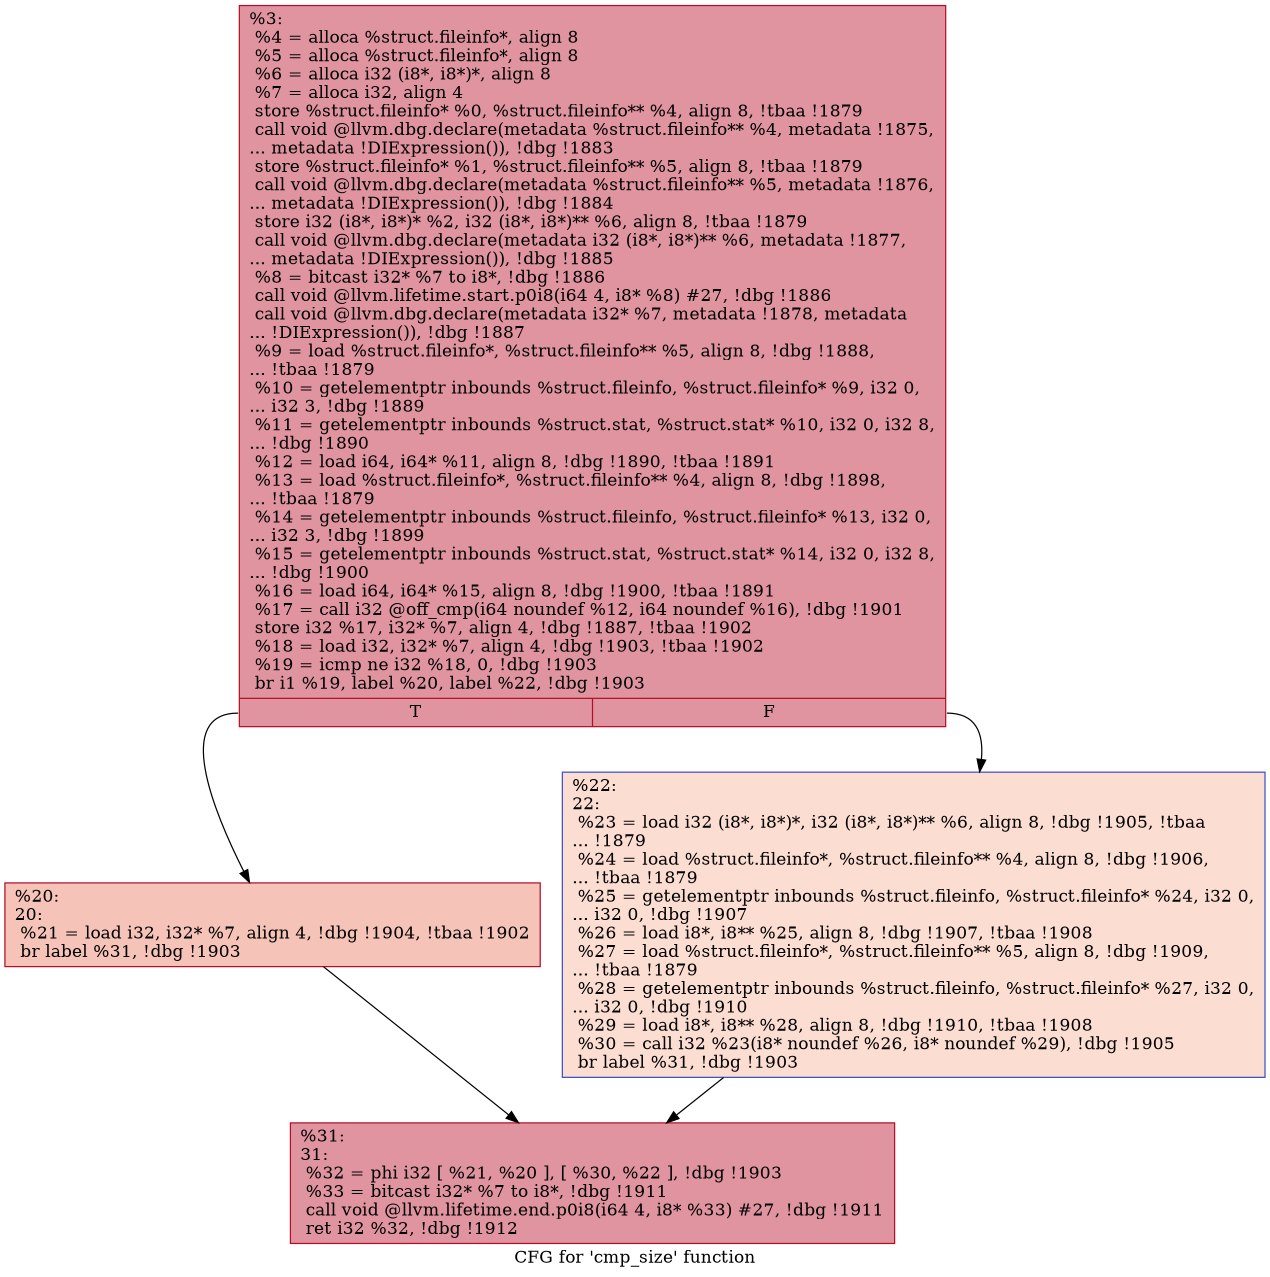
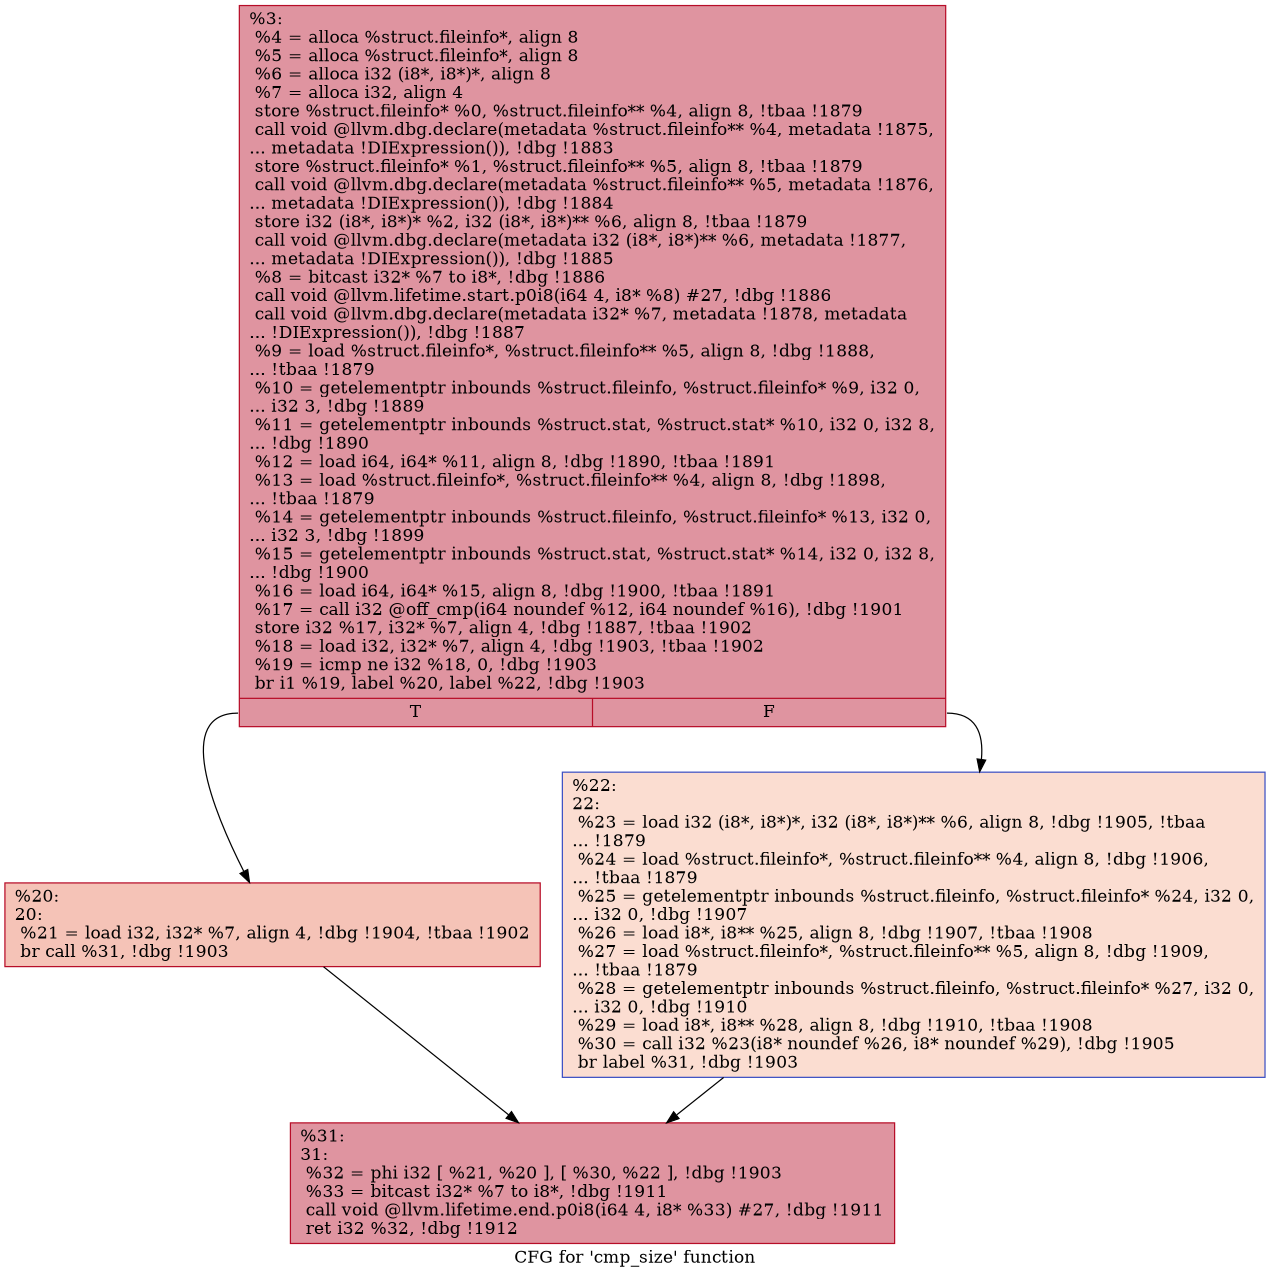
(128, 952) -> (122, 952)
